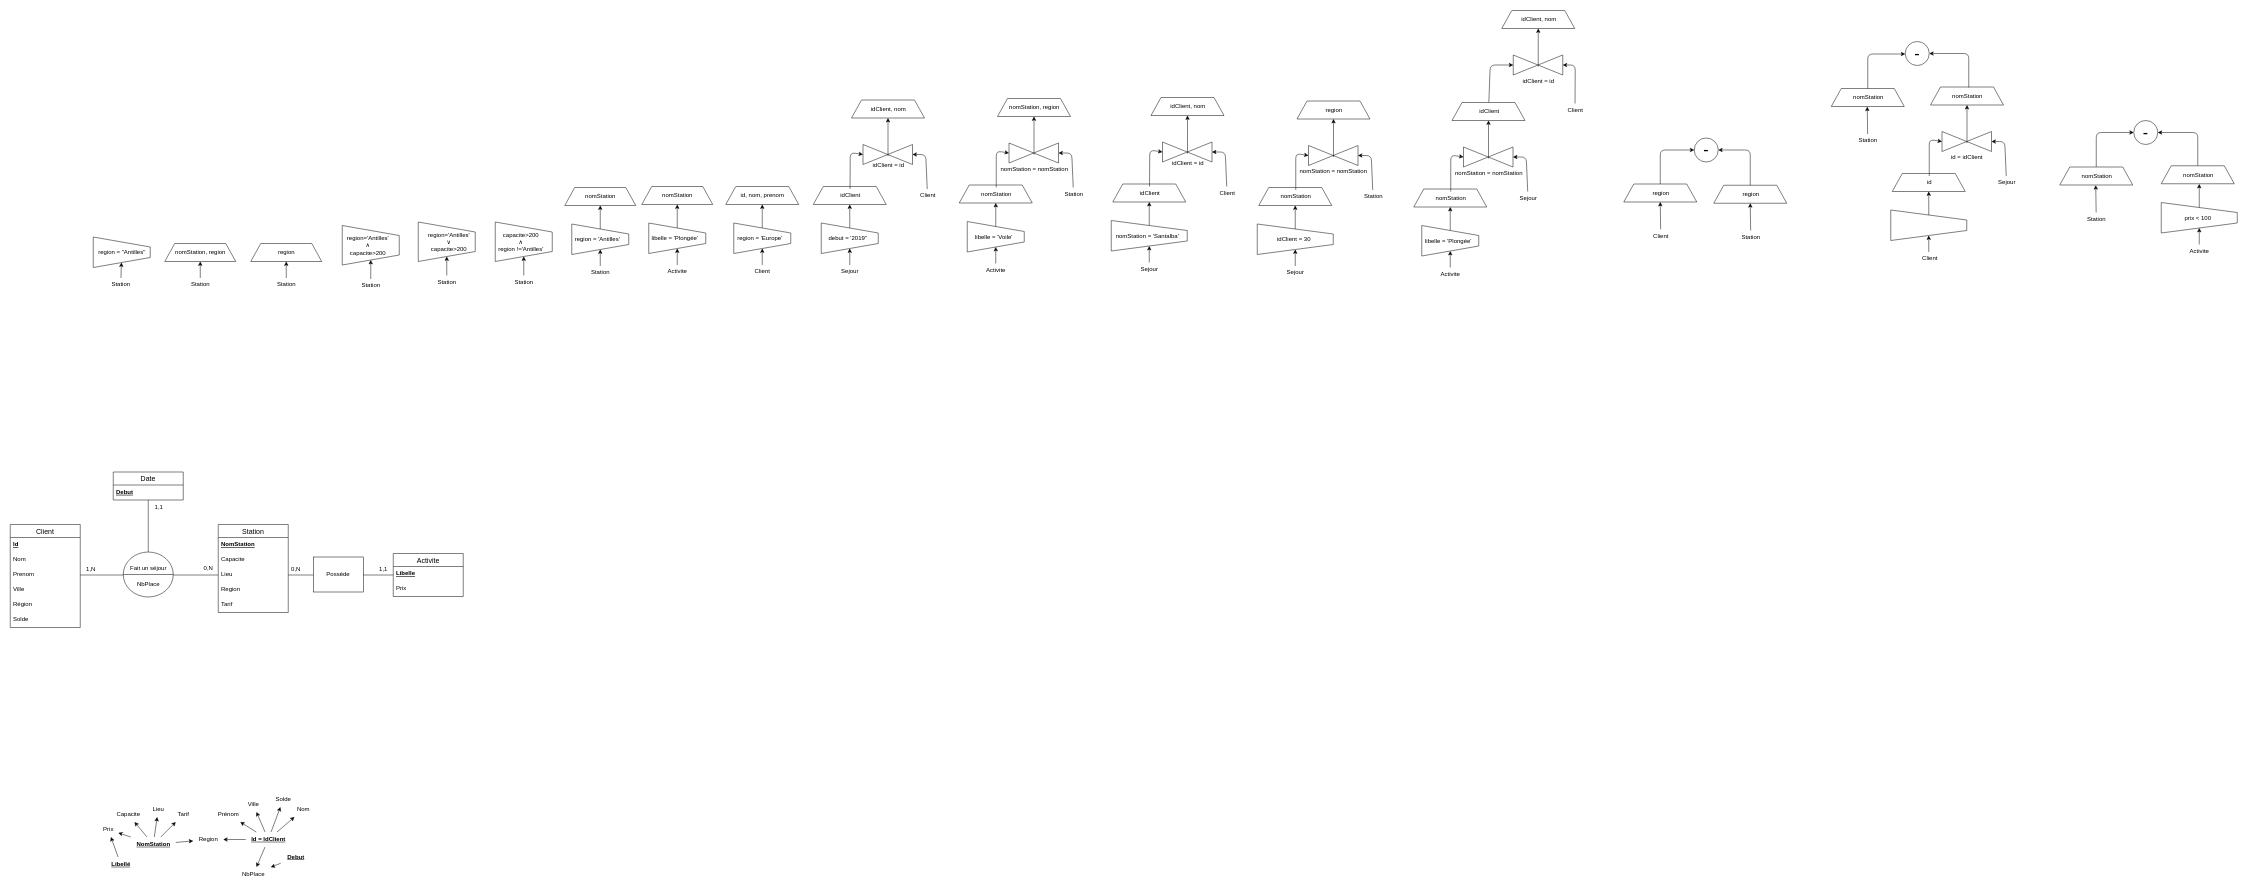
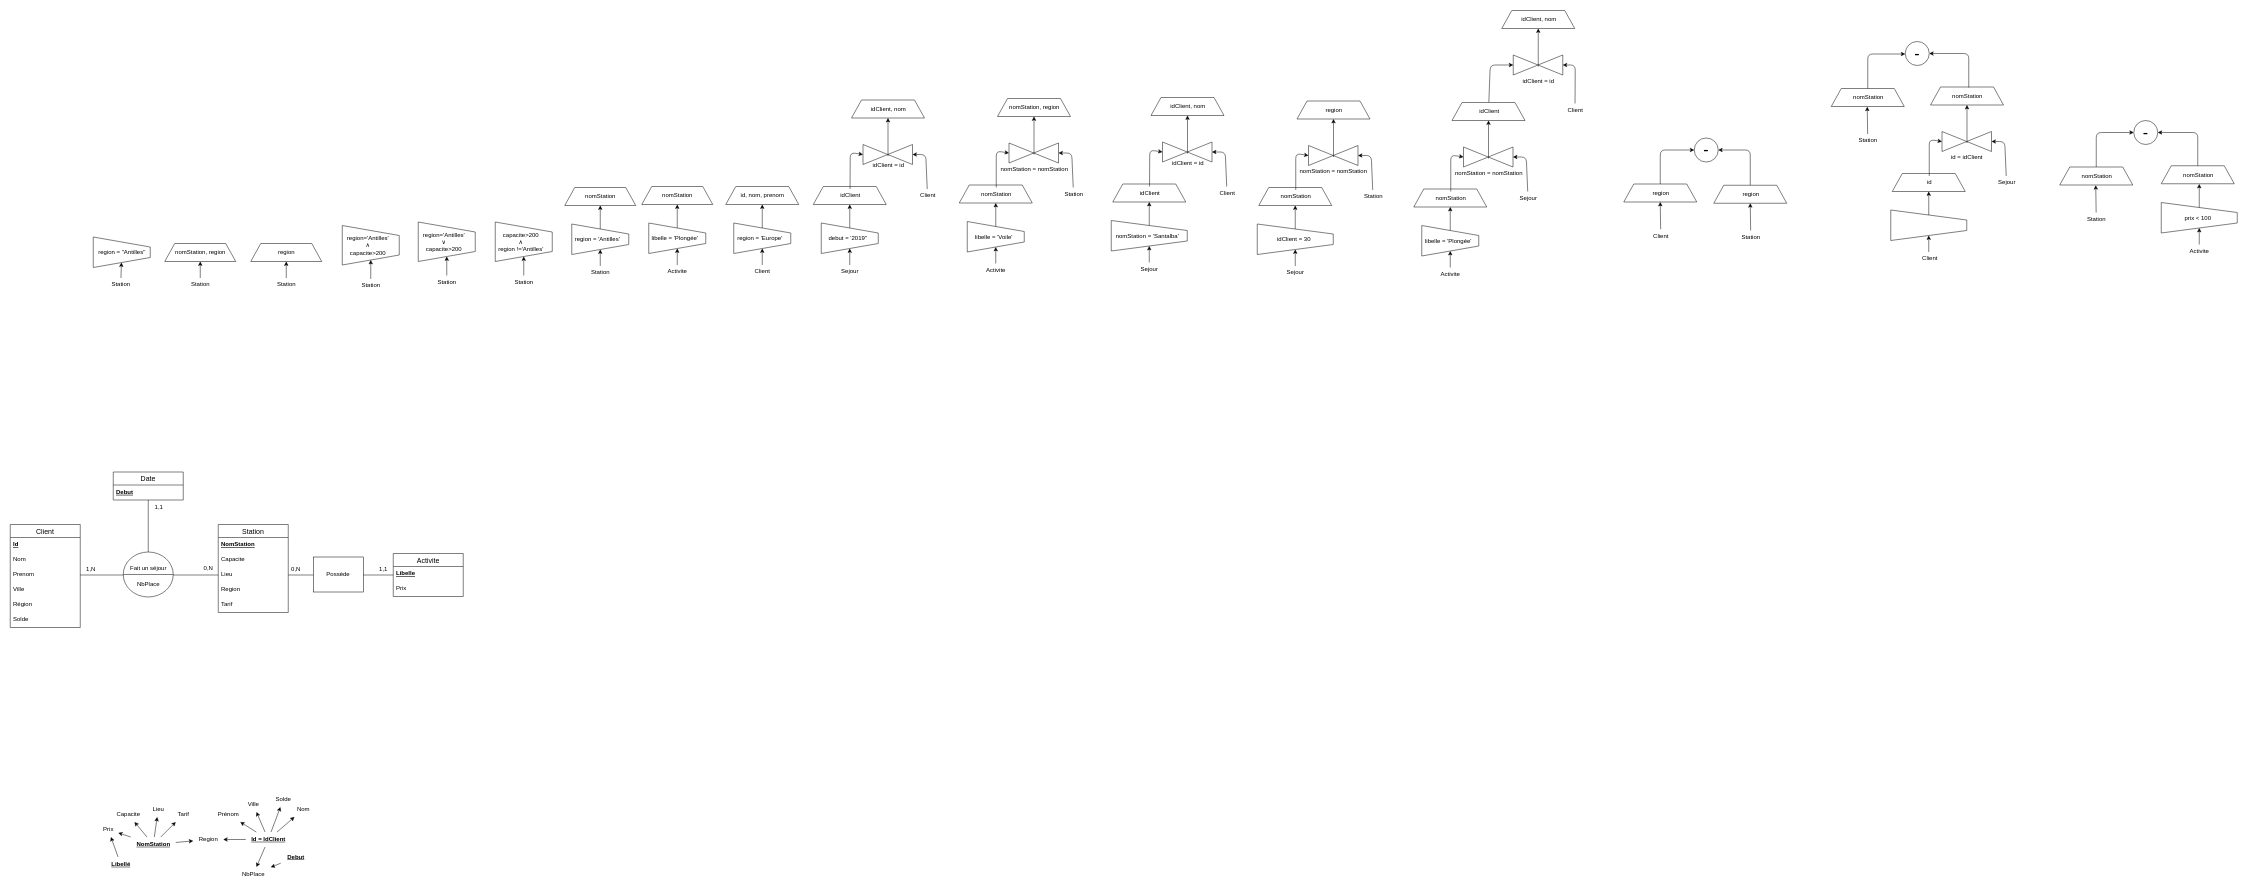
(449, 242) -> (444, 242)
